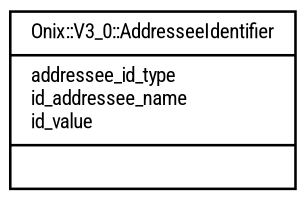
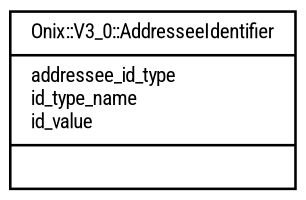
(109, 99) -> (85, 99)
